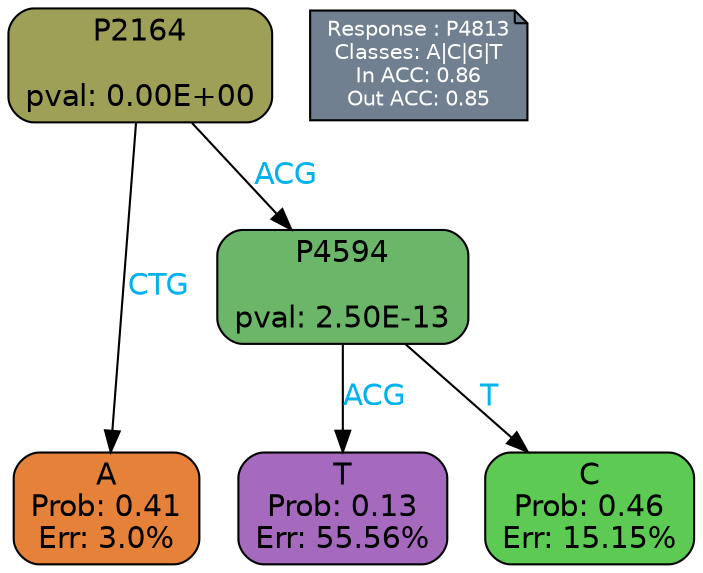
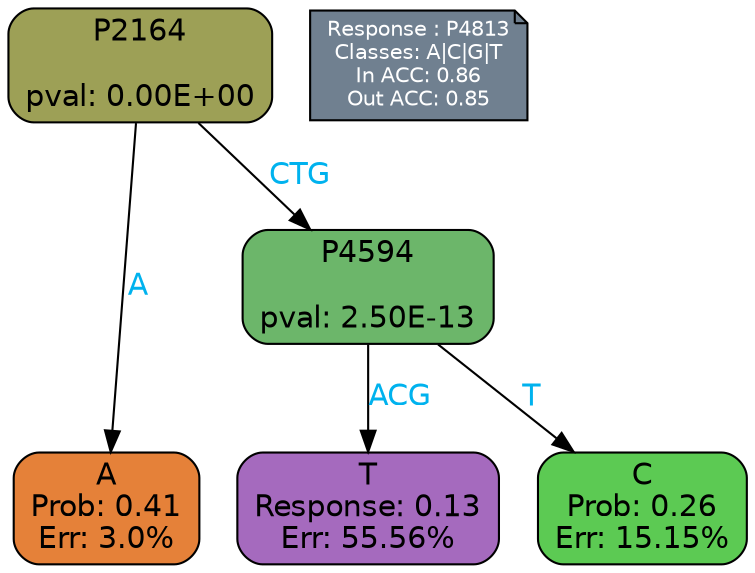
(286, 176) -> (300, 176)
(158, 287) -> (138, 287)
(343, 508) -> (368, 508)
(590, 508) -> (642, 508)
